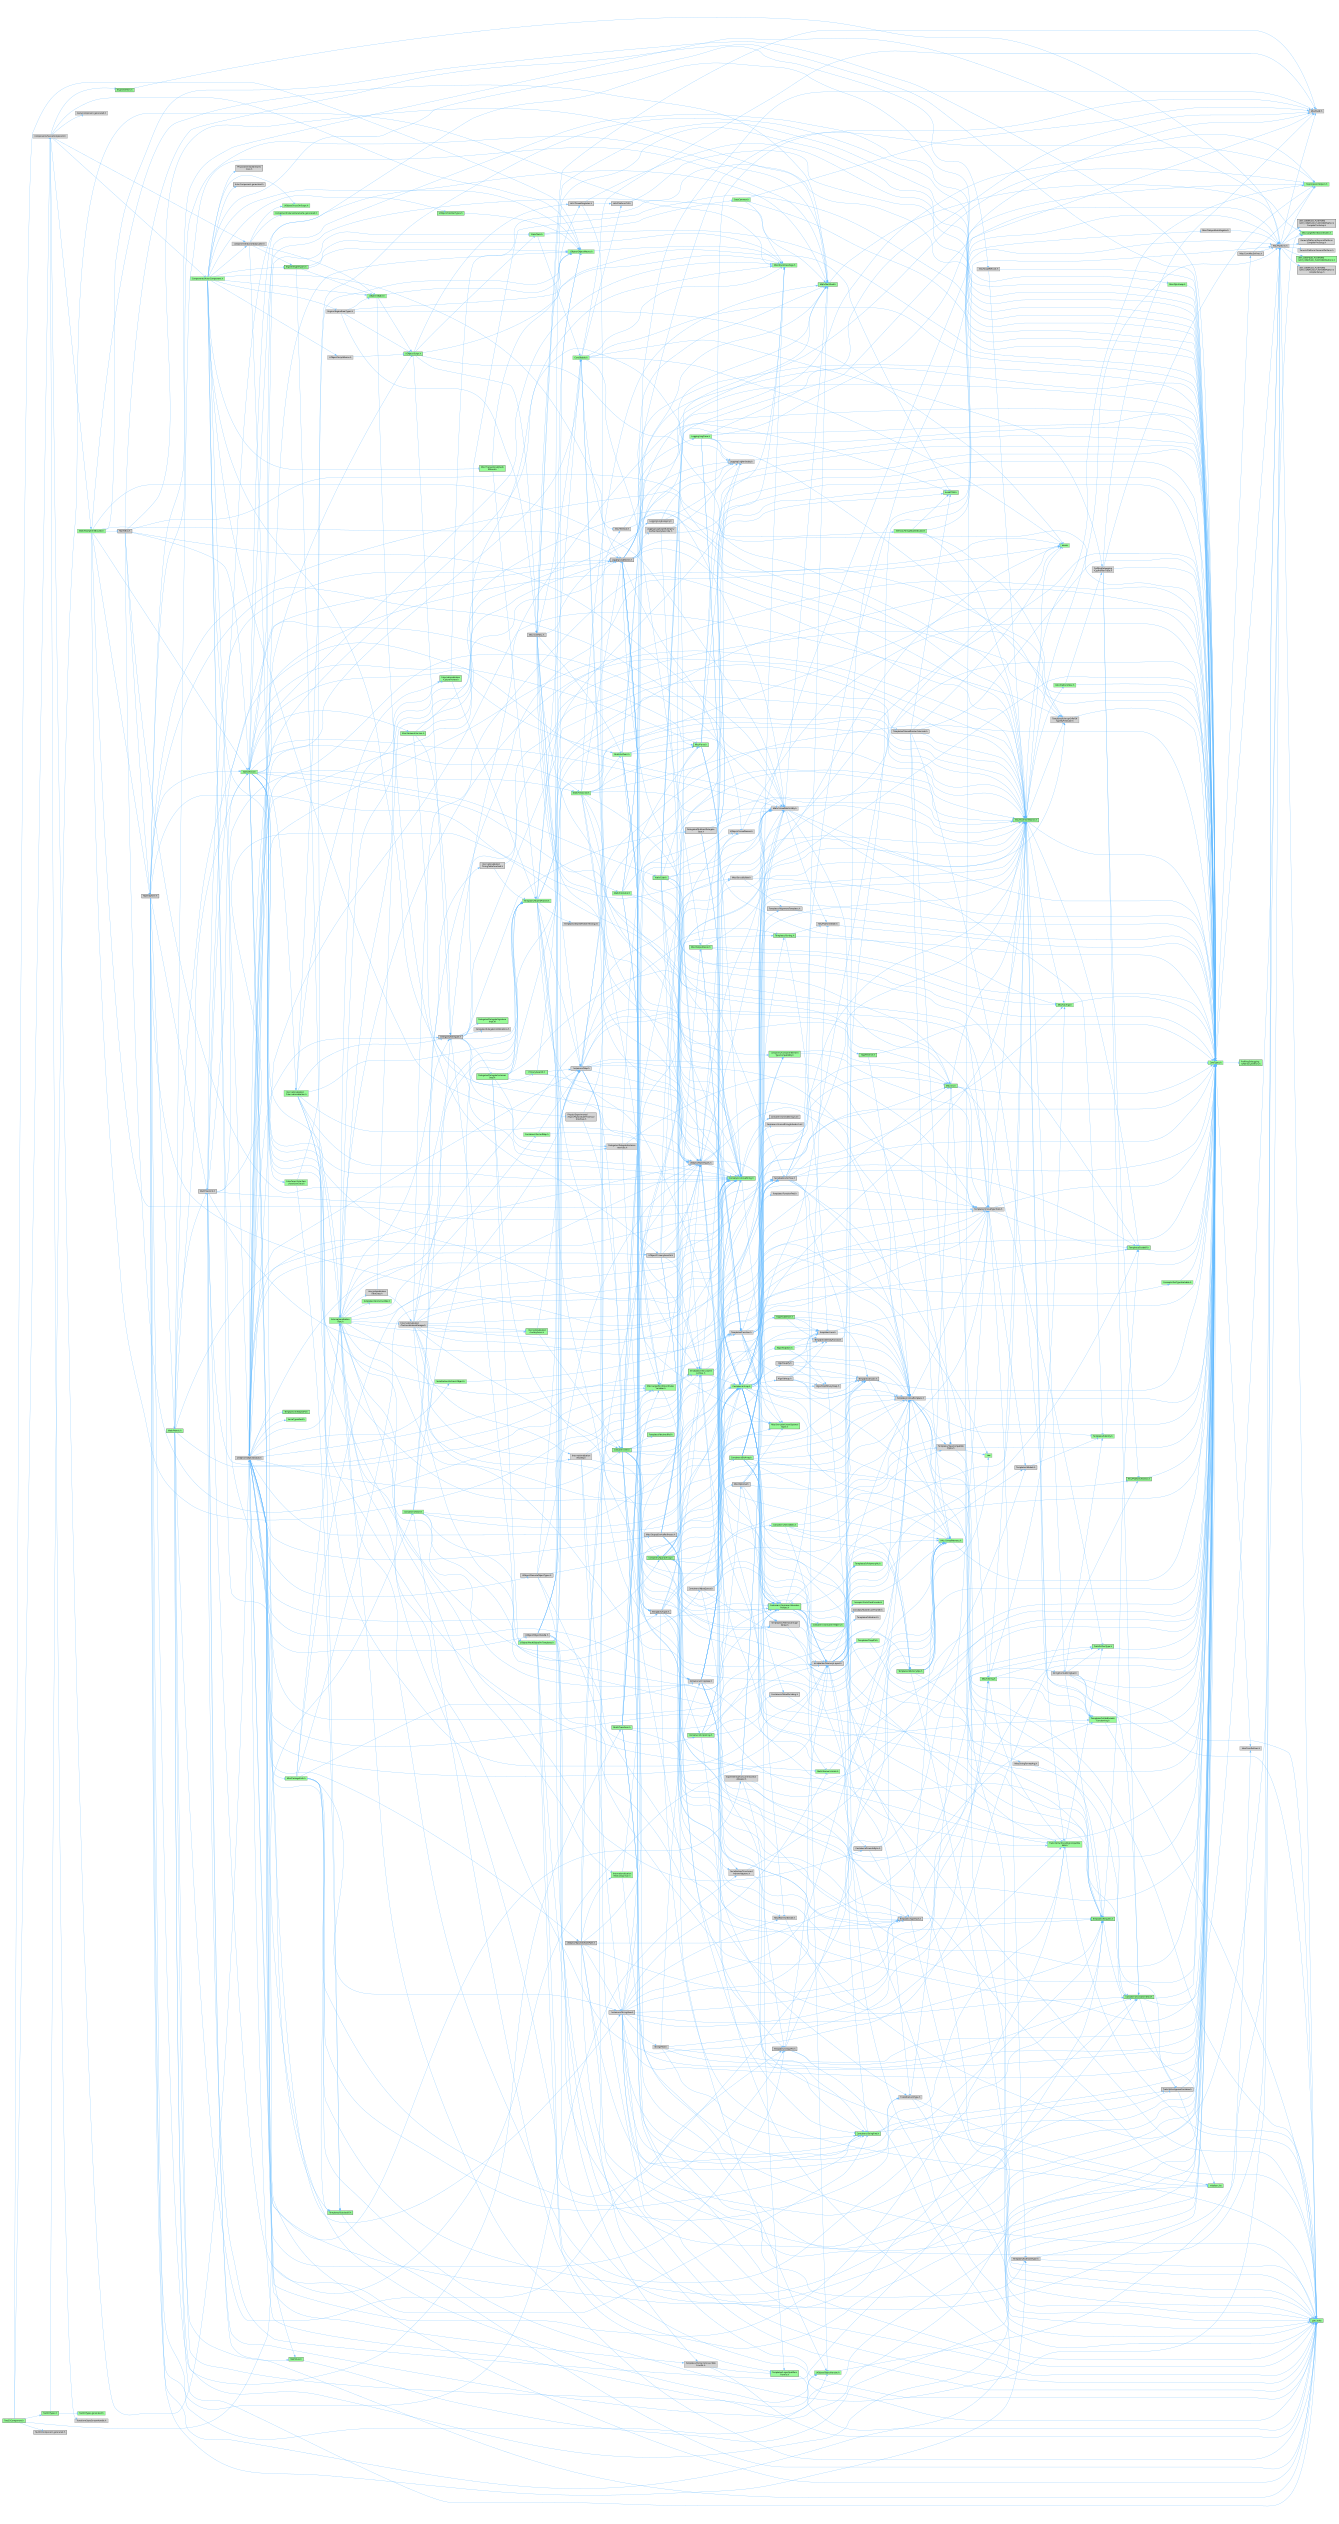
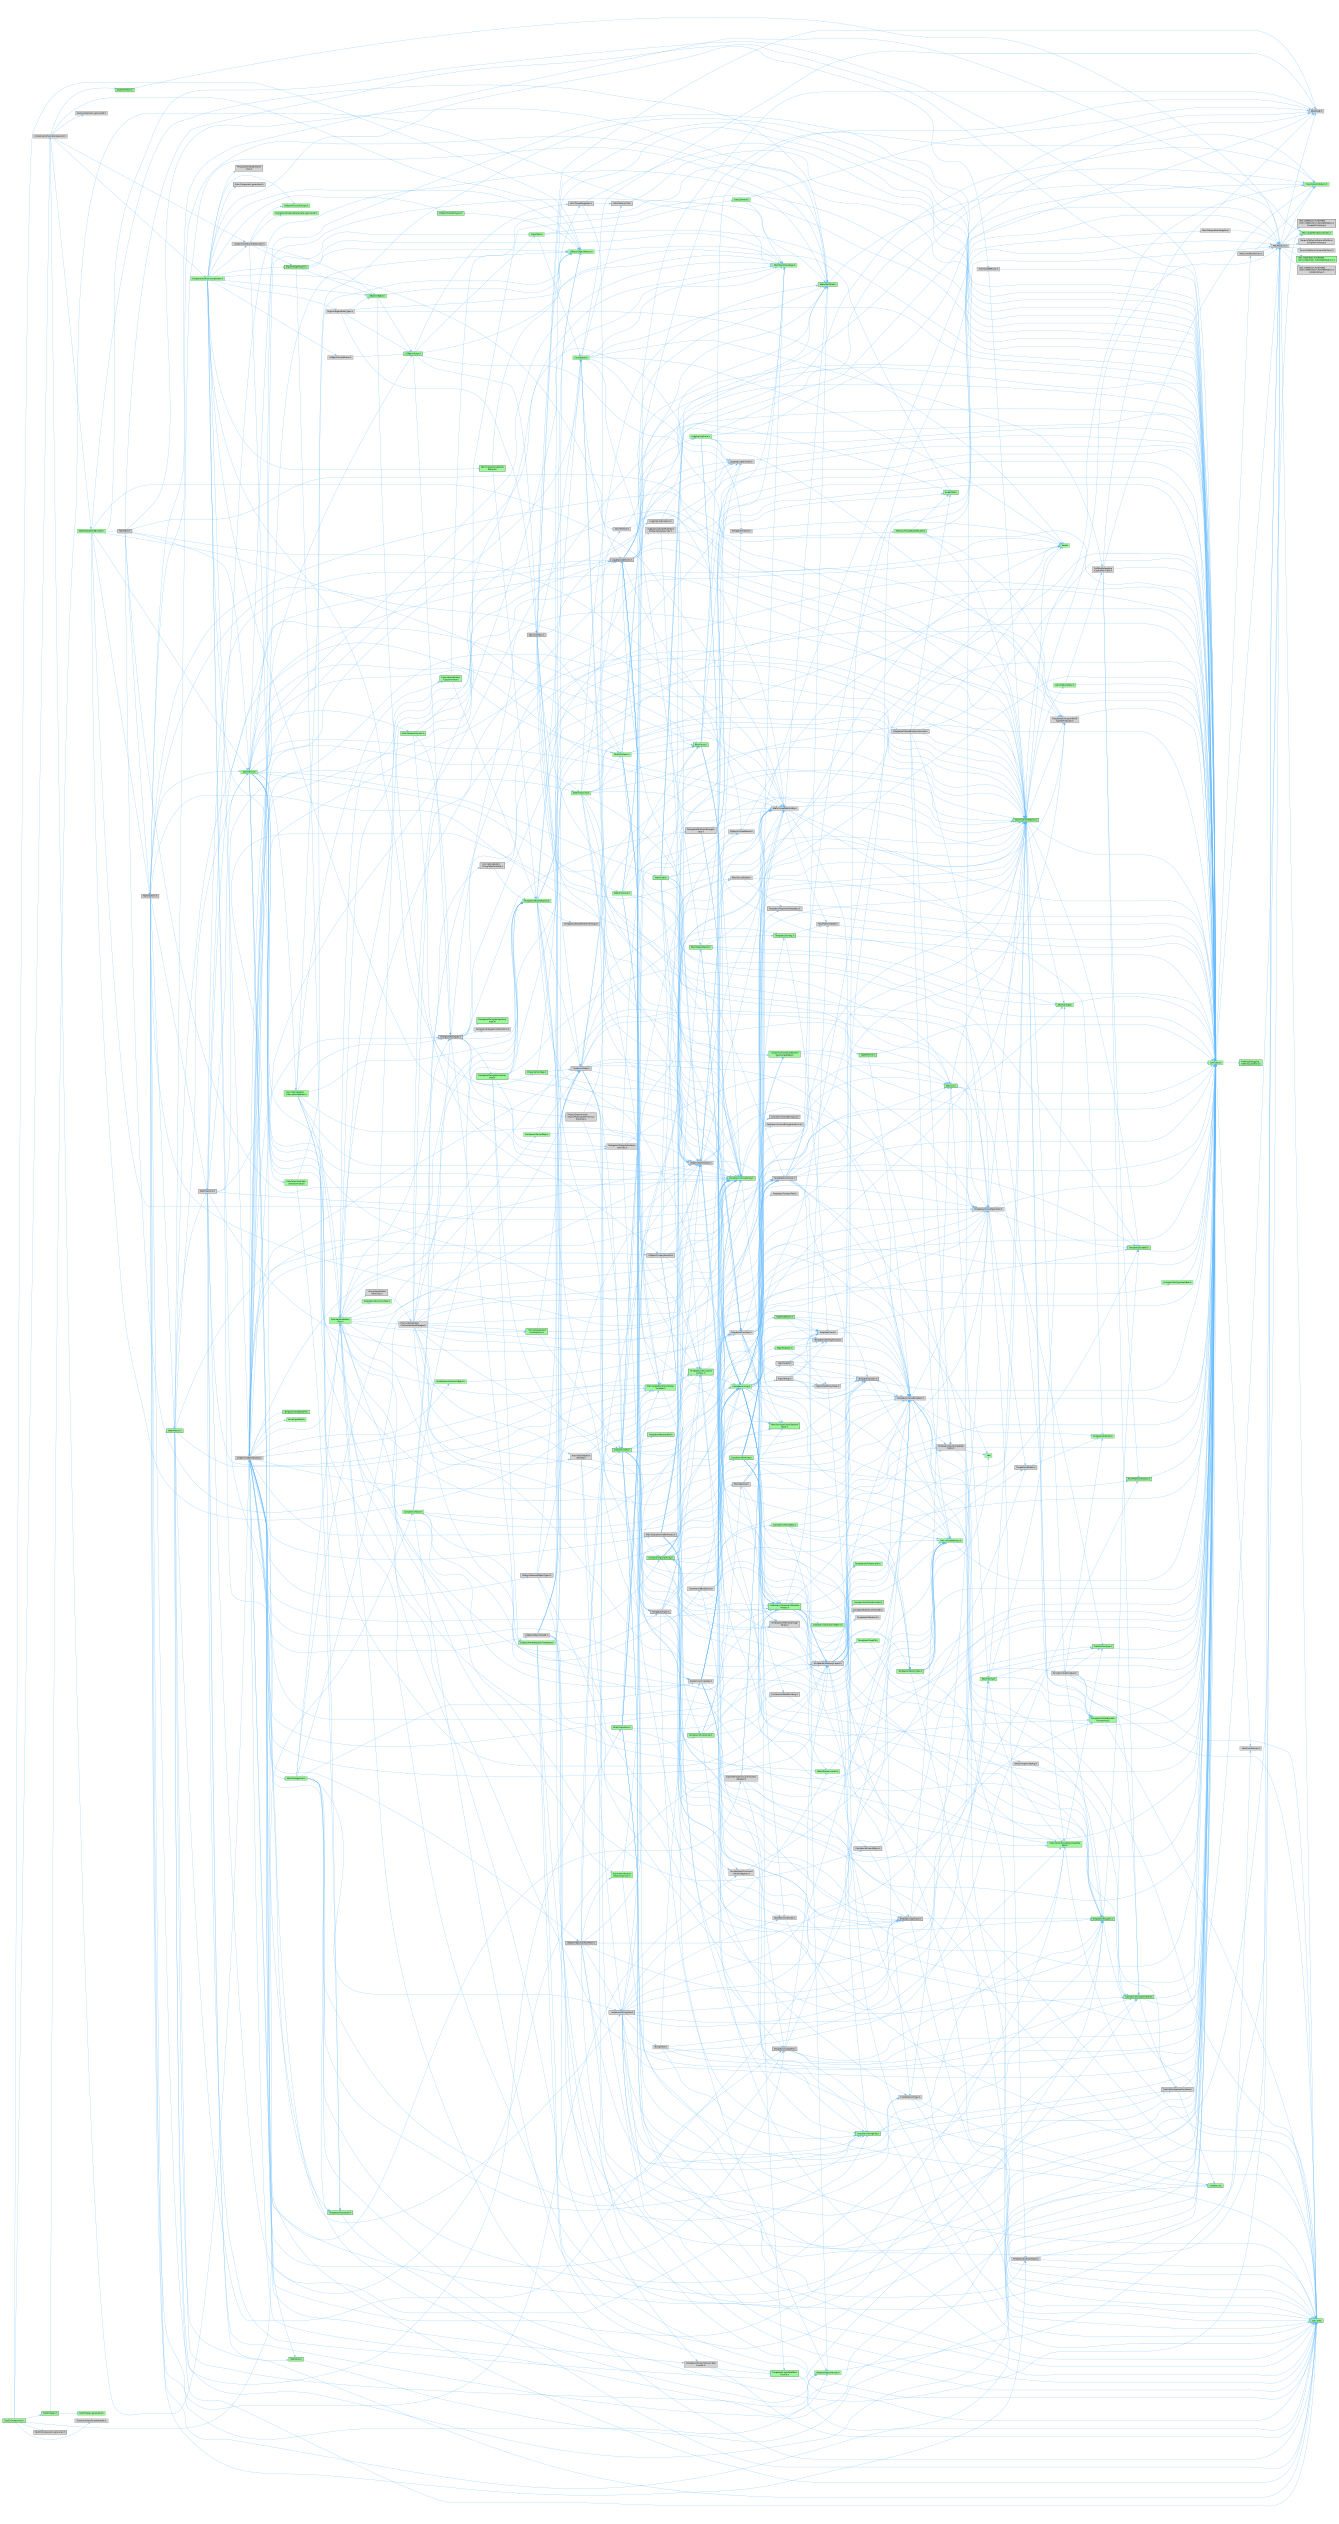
(1177, 284) -> none
(361, 530) -> (364, 601)
none -> (741, 531)
none -> (452, 742)
none -> (975, 976)
(537, 1072) -> (537, 1072)
(55, 1279) -> (52, 2440)
none -> (943, 2012)
